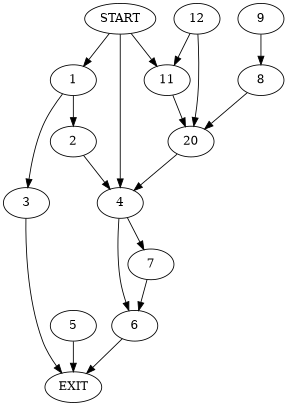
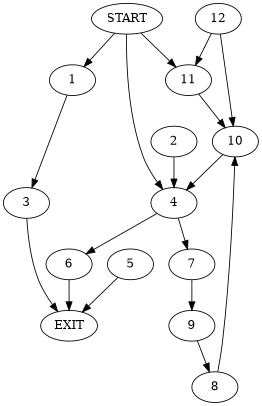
(73, 107) -> none
(191, 142) -> (235, 142)
(144, 291) -> (192, 291)
